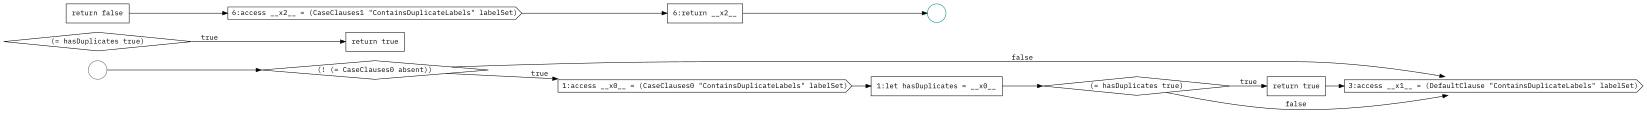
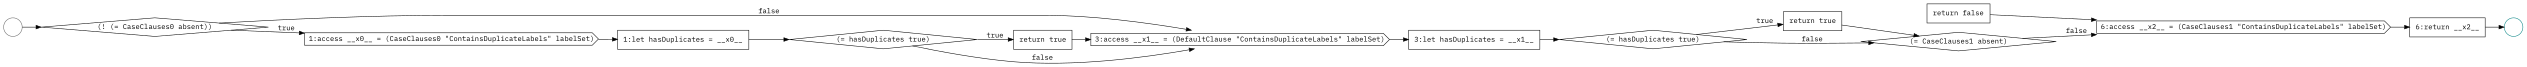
none -> (1474, 40)
none -> (1959, 42)
